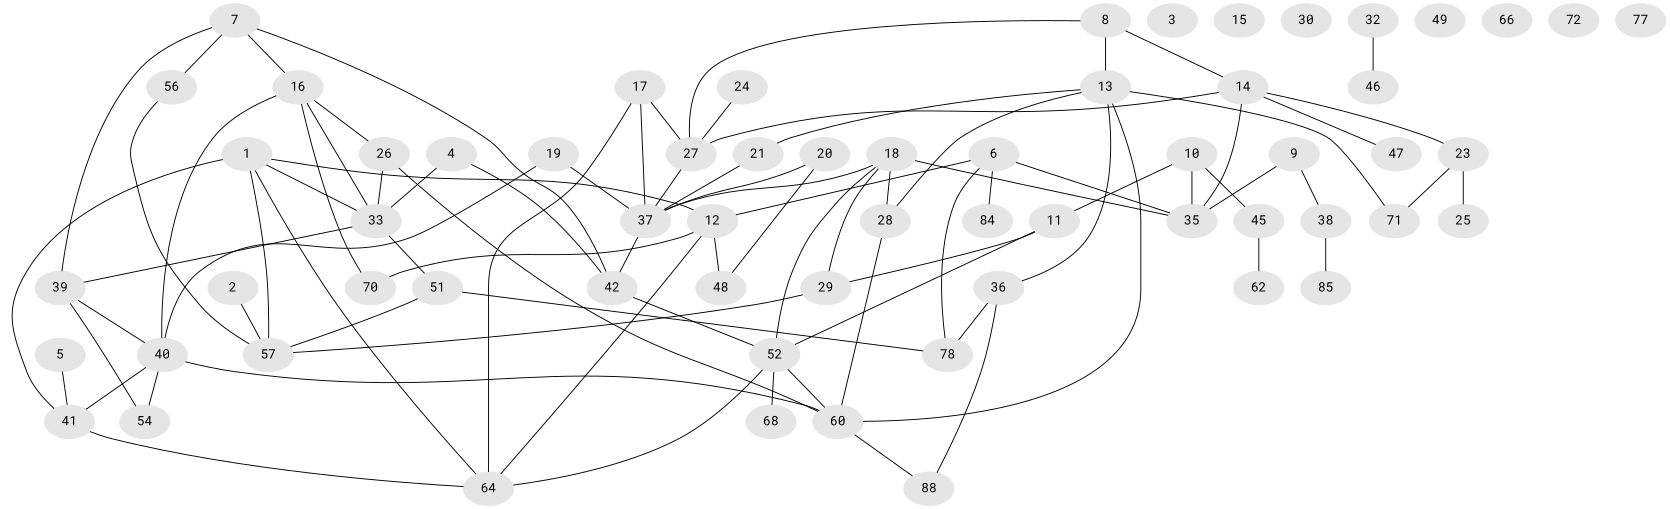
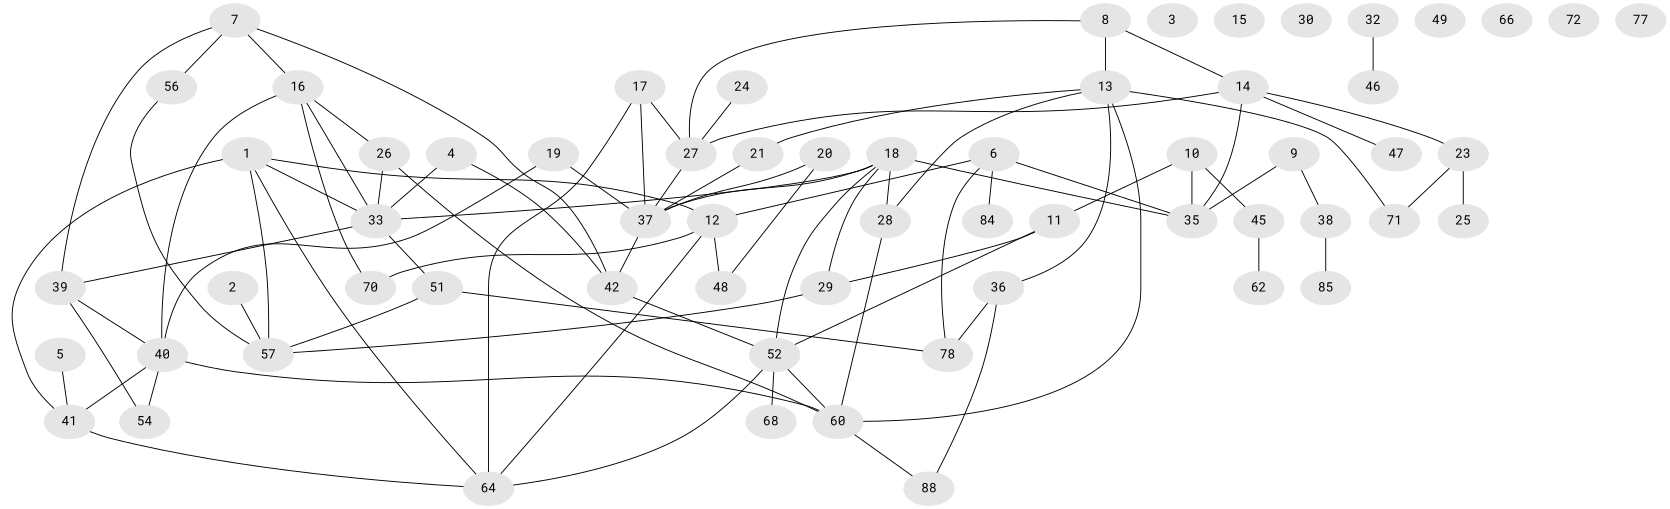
none -> (638, 201)
